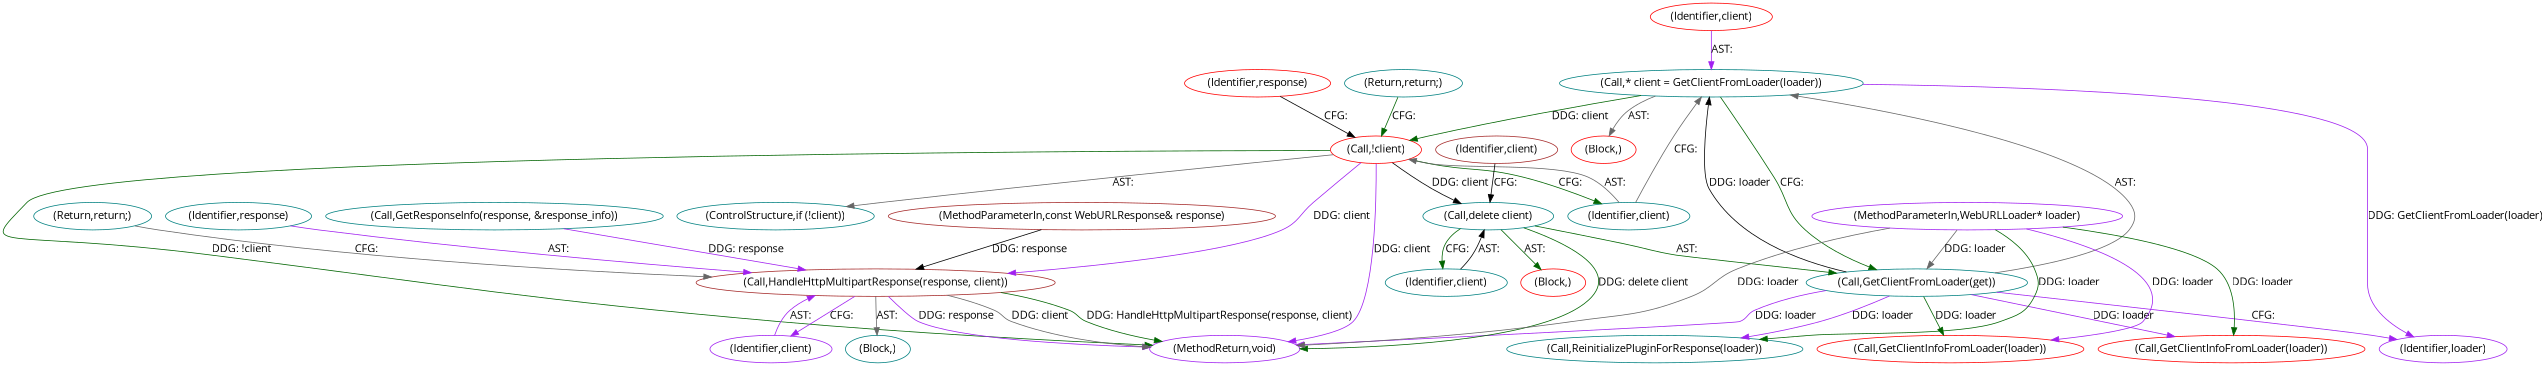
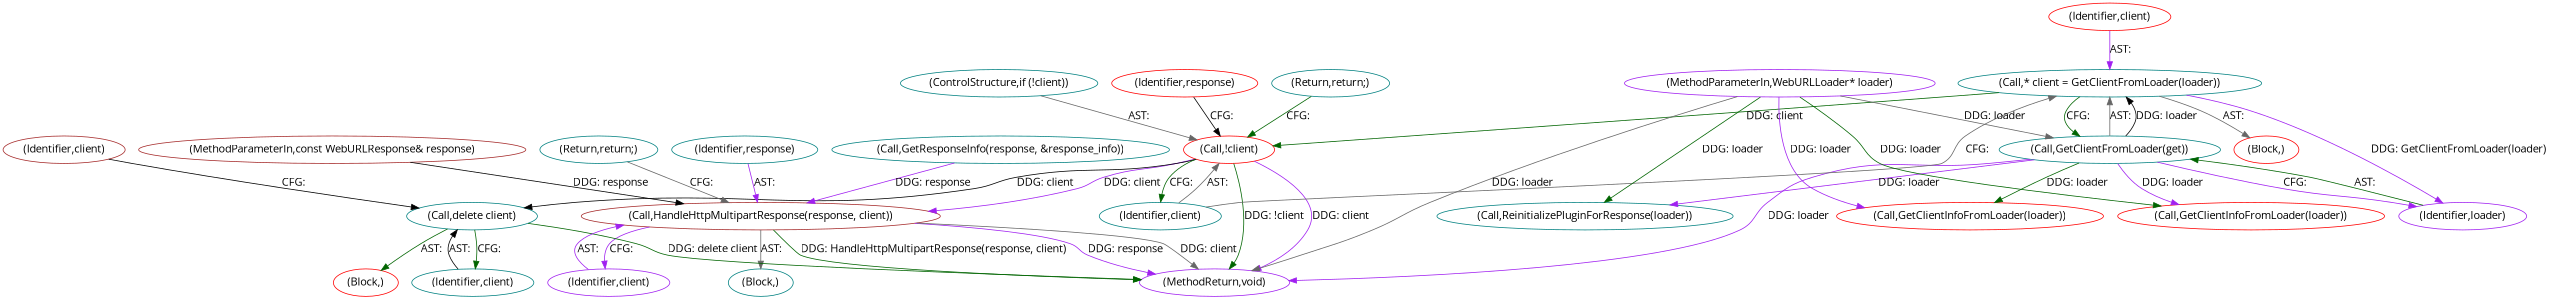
(1094, 179) -> (1115, 117)
(1681, 256) -> (2312, 178)
